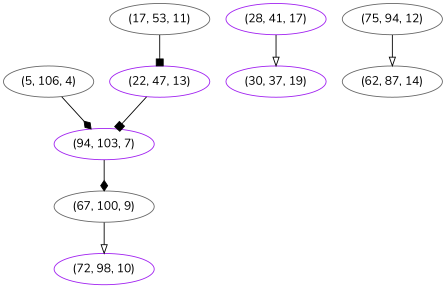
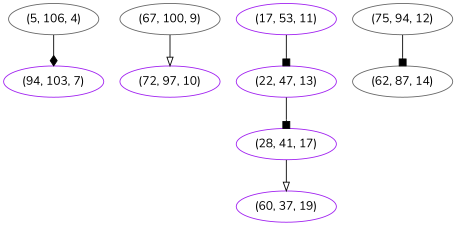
(160, 19) -> (286, 19)
(392, 46) -> (403, 46)
(276, 82) -> (286, 207)
(135, 110) -> (286, 109)
(104, 170) -> none
(104, 269) -> (170, 82)
